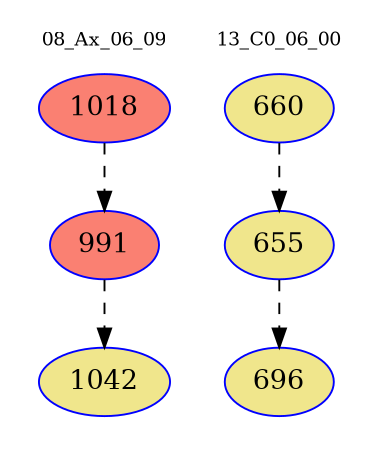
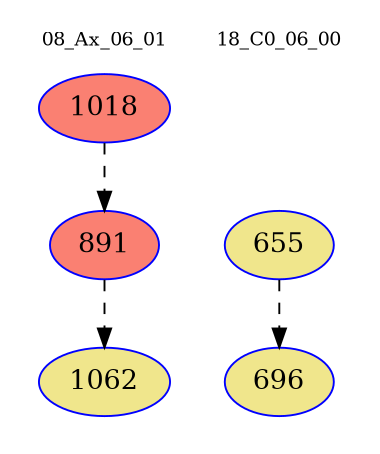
(105, 41) -> (105, 41)
(279, 41) -> (279, 41)
(279, 108) -> none
(105, 245) -> (105, 245)
(105, 382) -> (105, 382)
